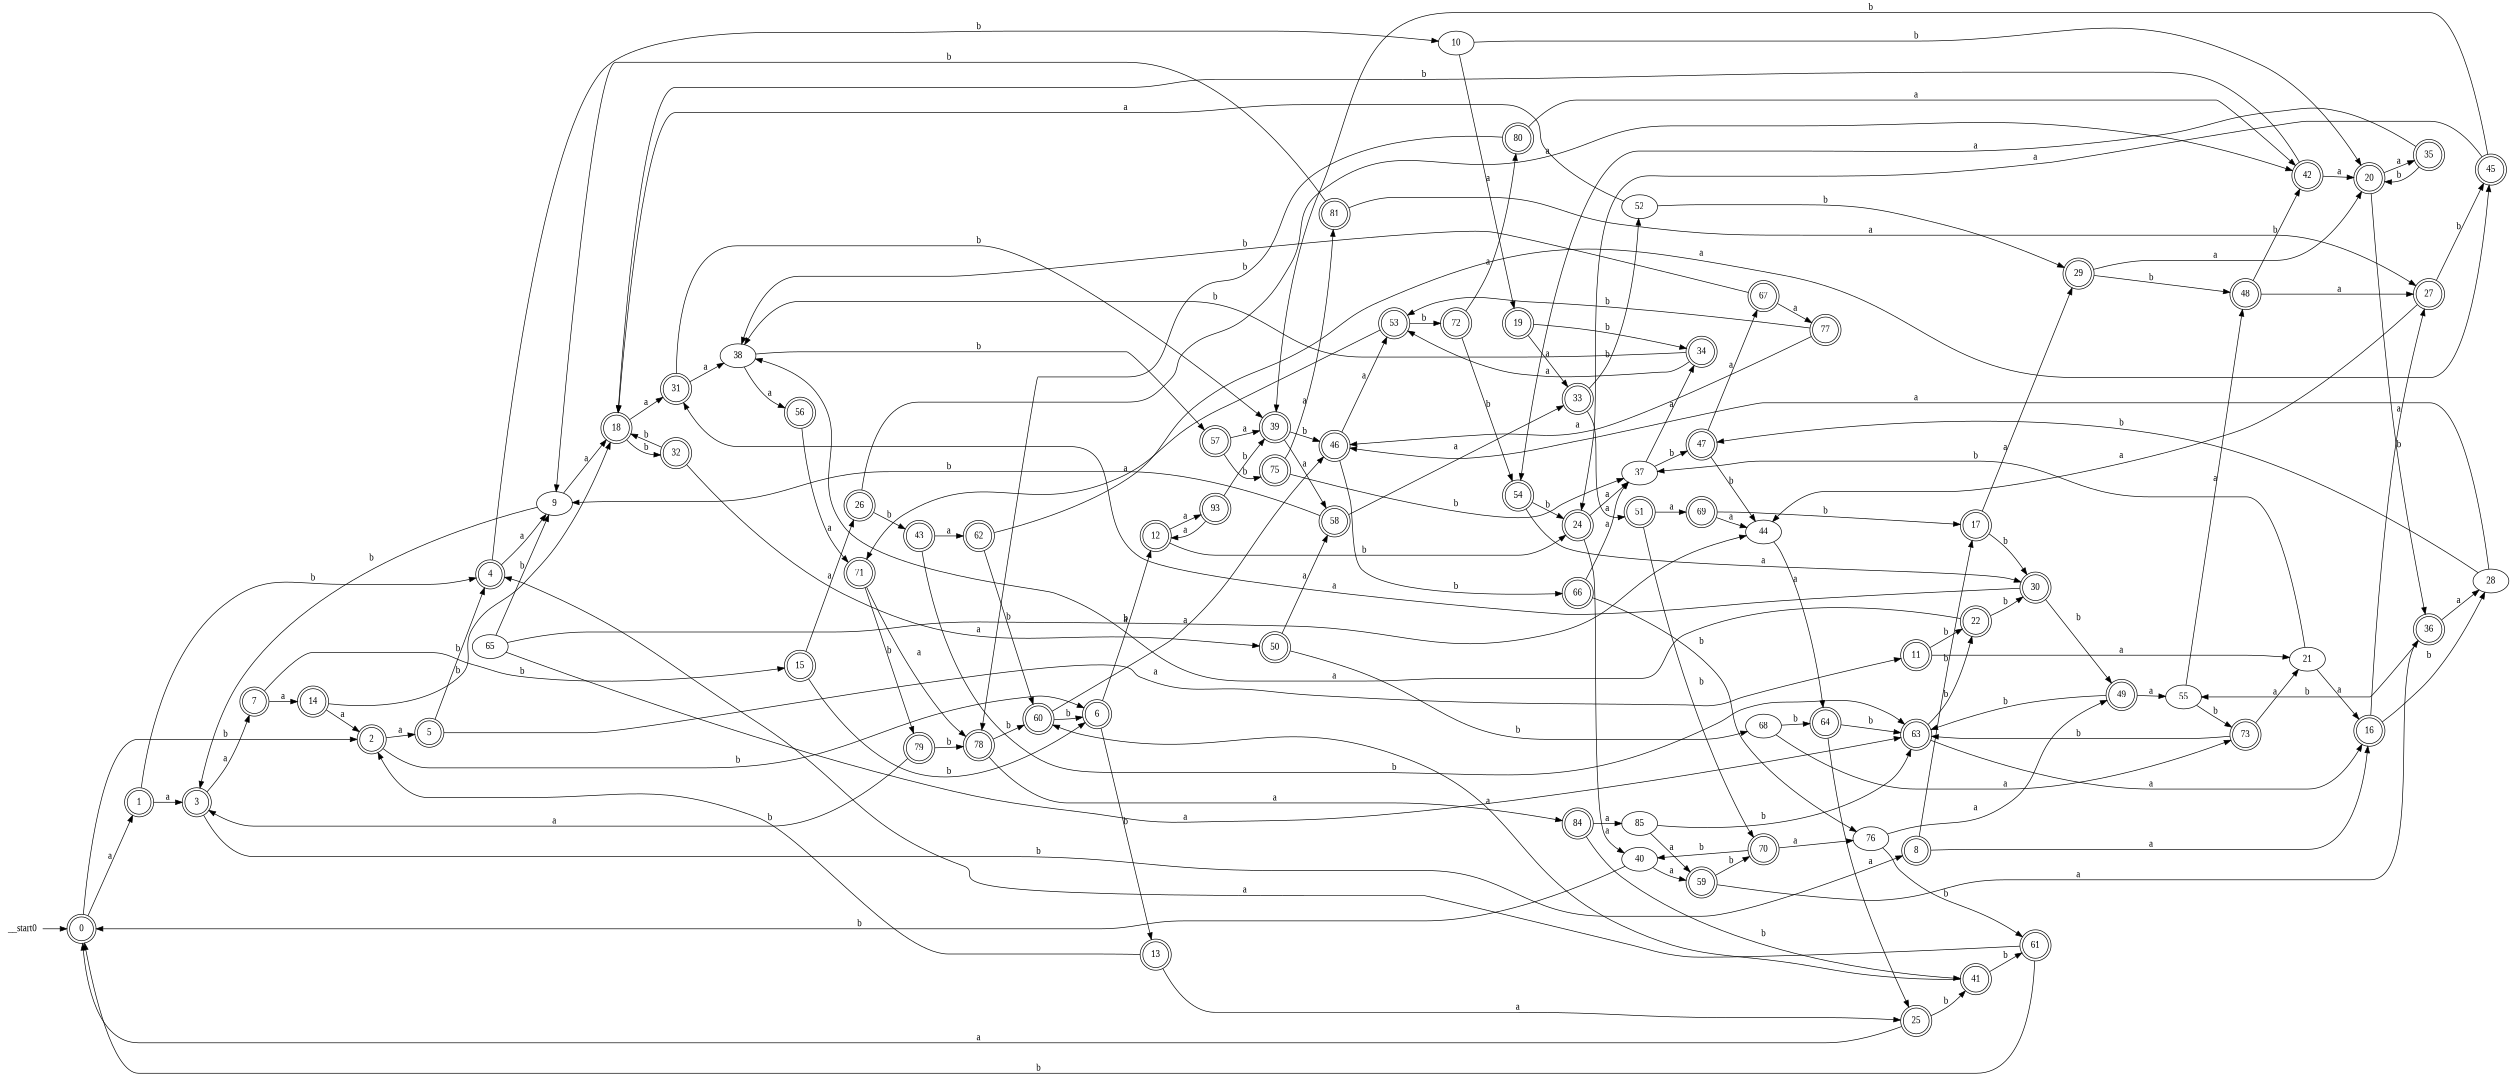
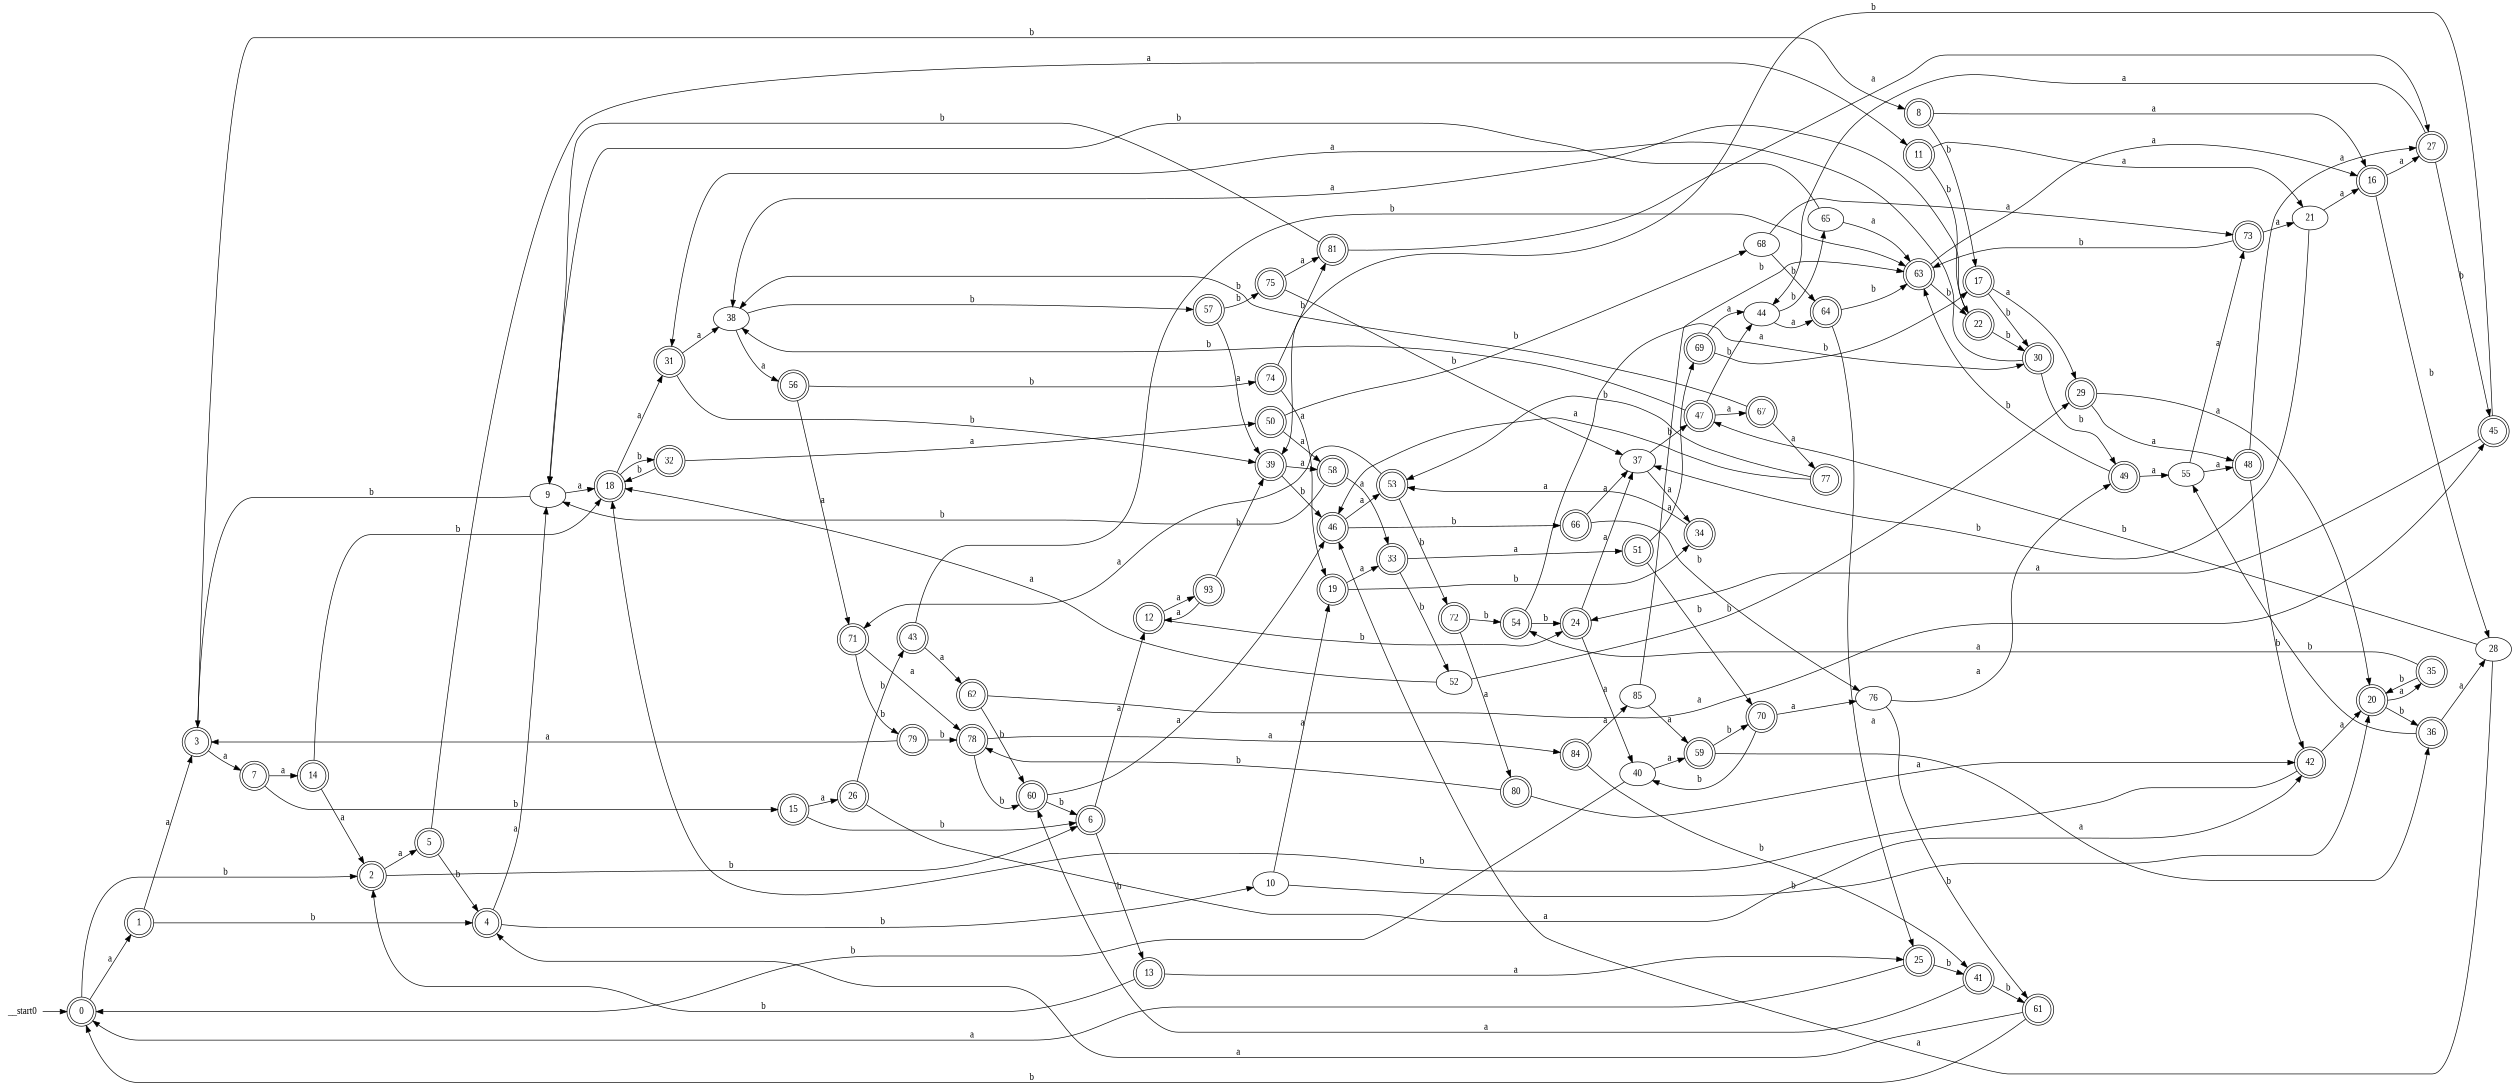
(2151, 278) -> (2154, 442)
(1215, 304) -> (1218, 350)
none -> (1271, 379)
(1136, 623) -> (1810, 281)
(2216, 711) -> (2218, 344)
